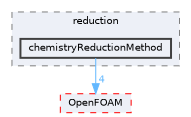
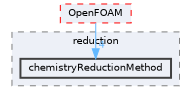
(96, 72) -> (96, 39)
